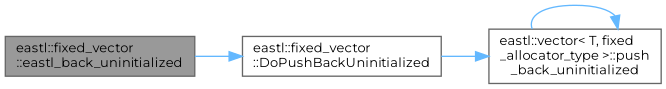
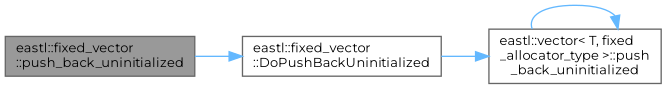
(100, 56) -> (100, 56)
